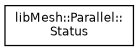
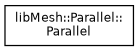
(69, 26) -> (69, 26)
